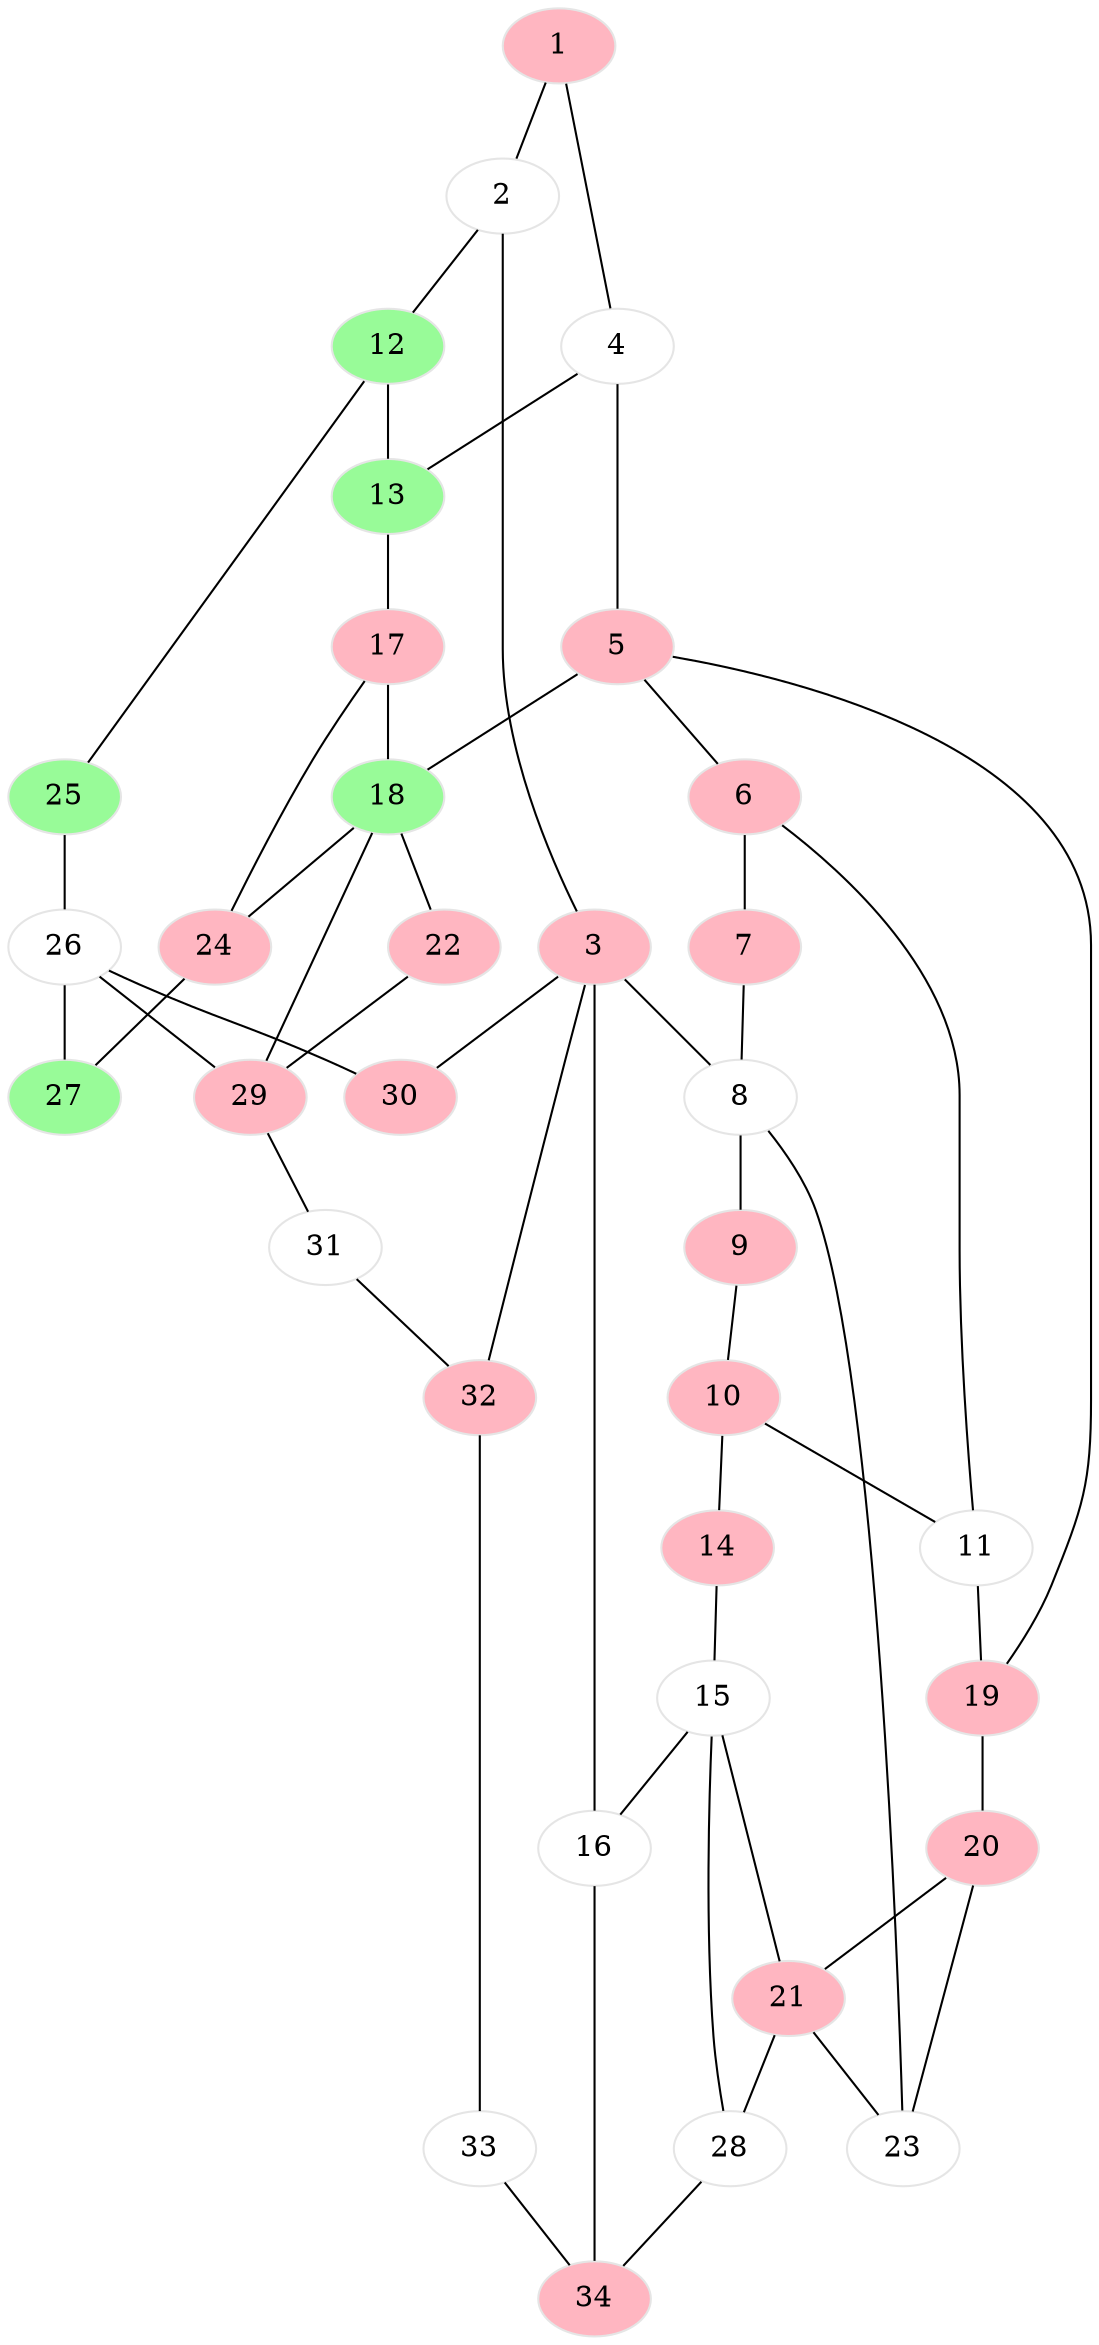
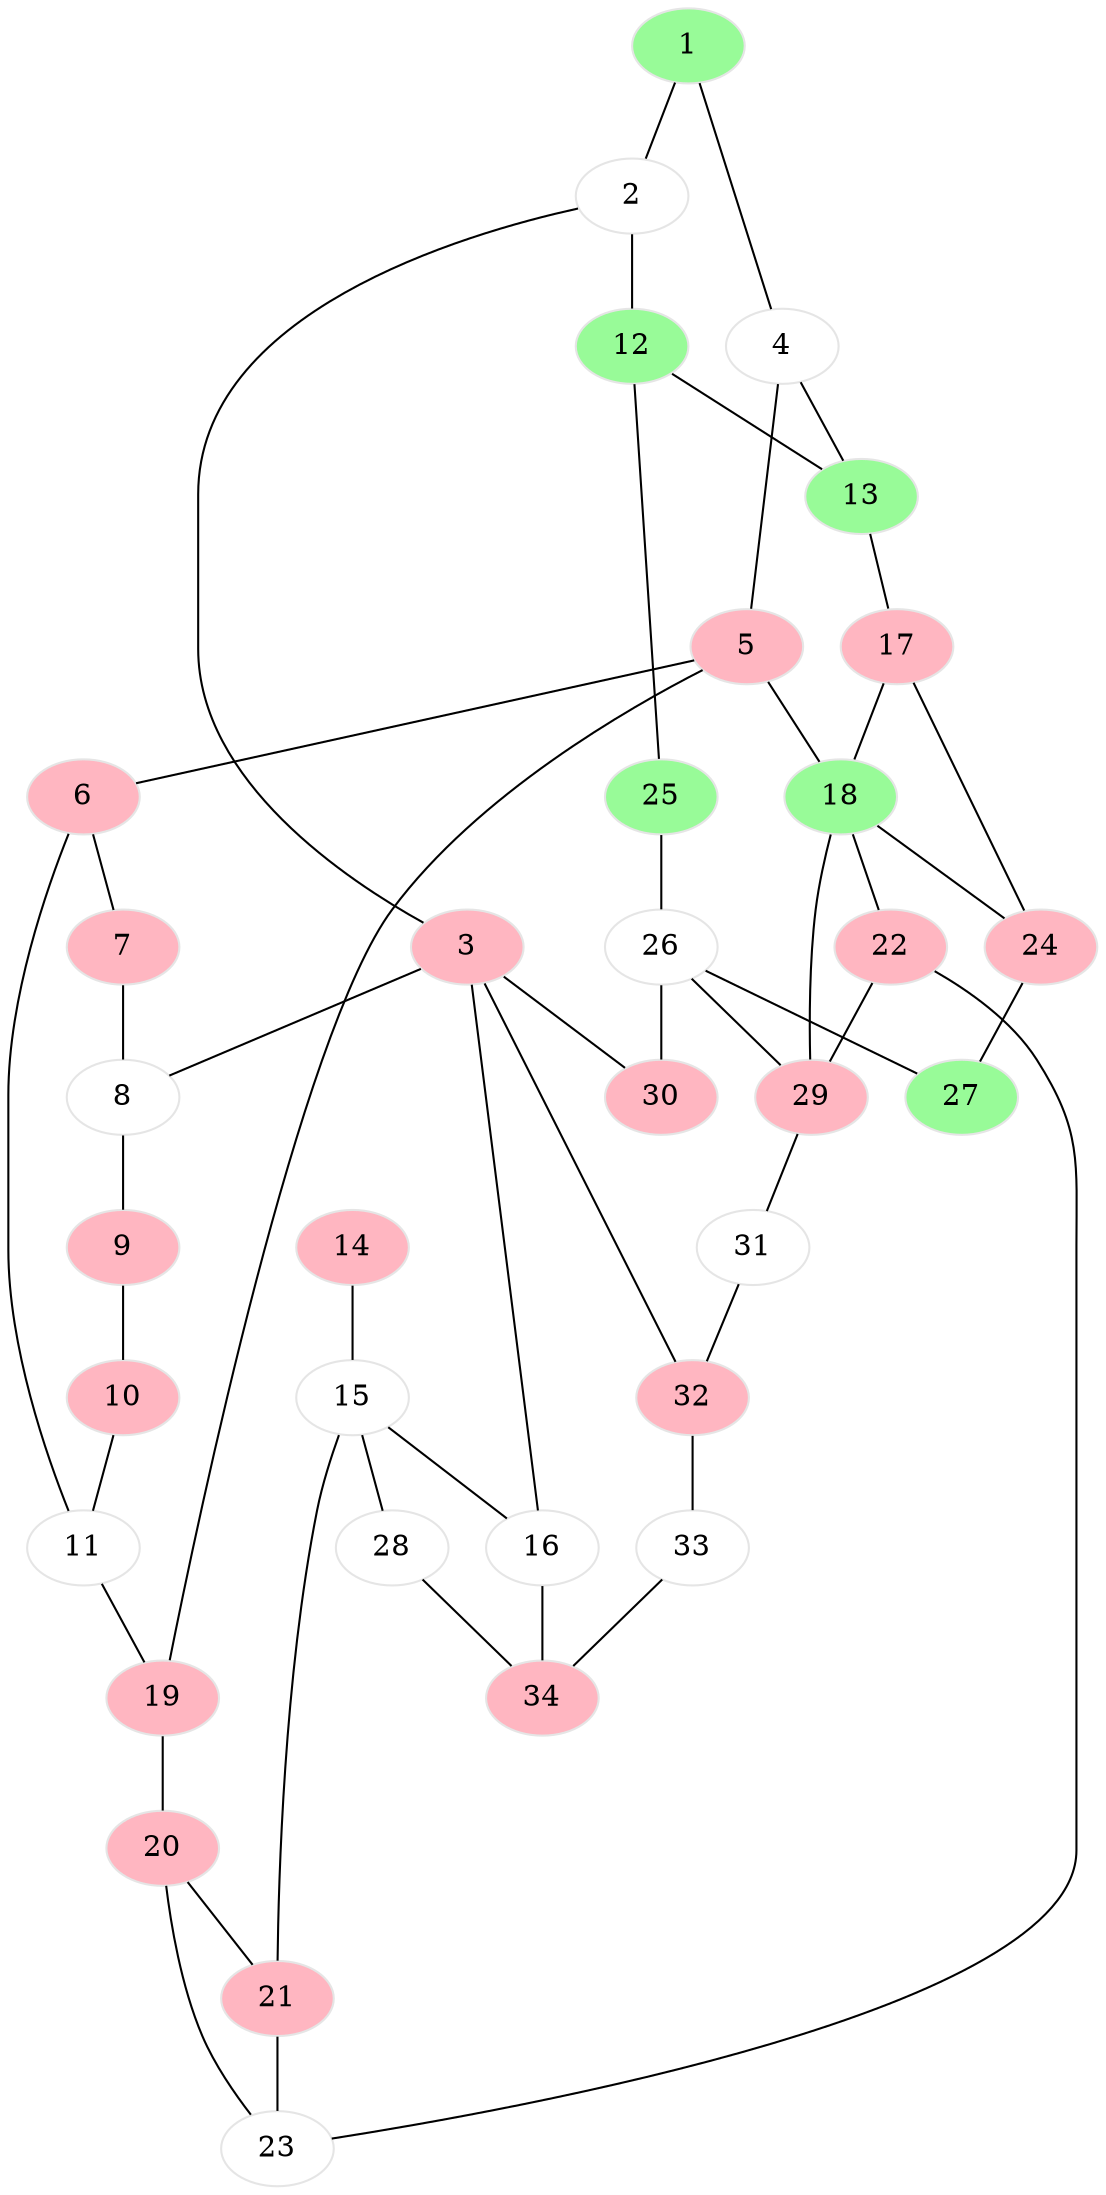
(559, 46) -> (688, 46)
(721, 1473) -> none
(876, 1612) -> (1076, 1796)
(759, 2074) -> none
